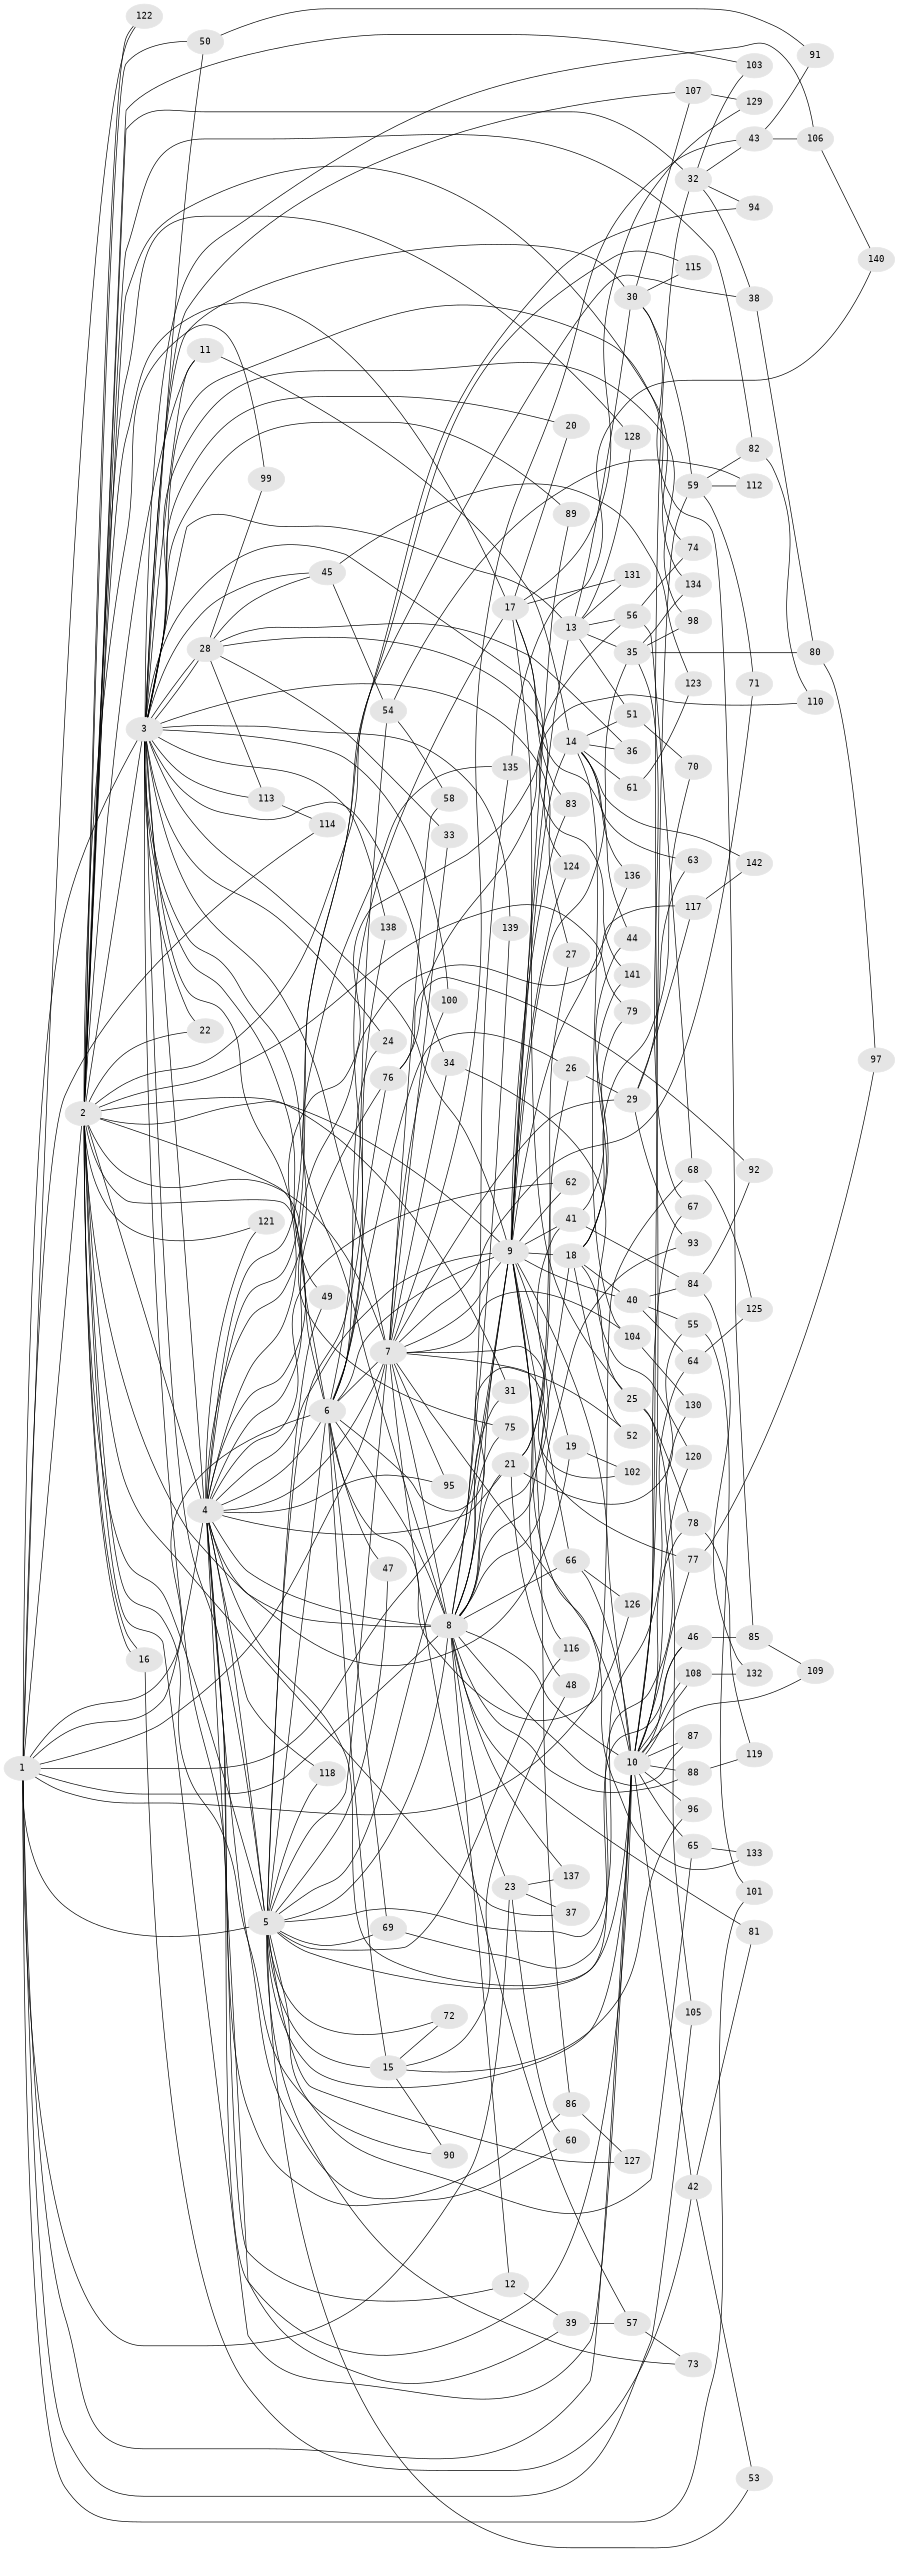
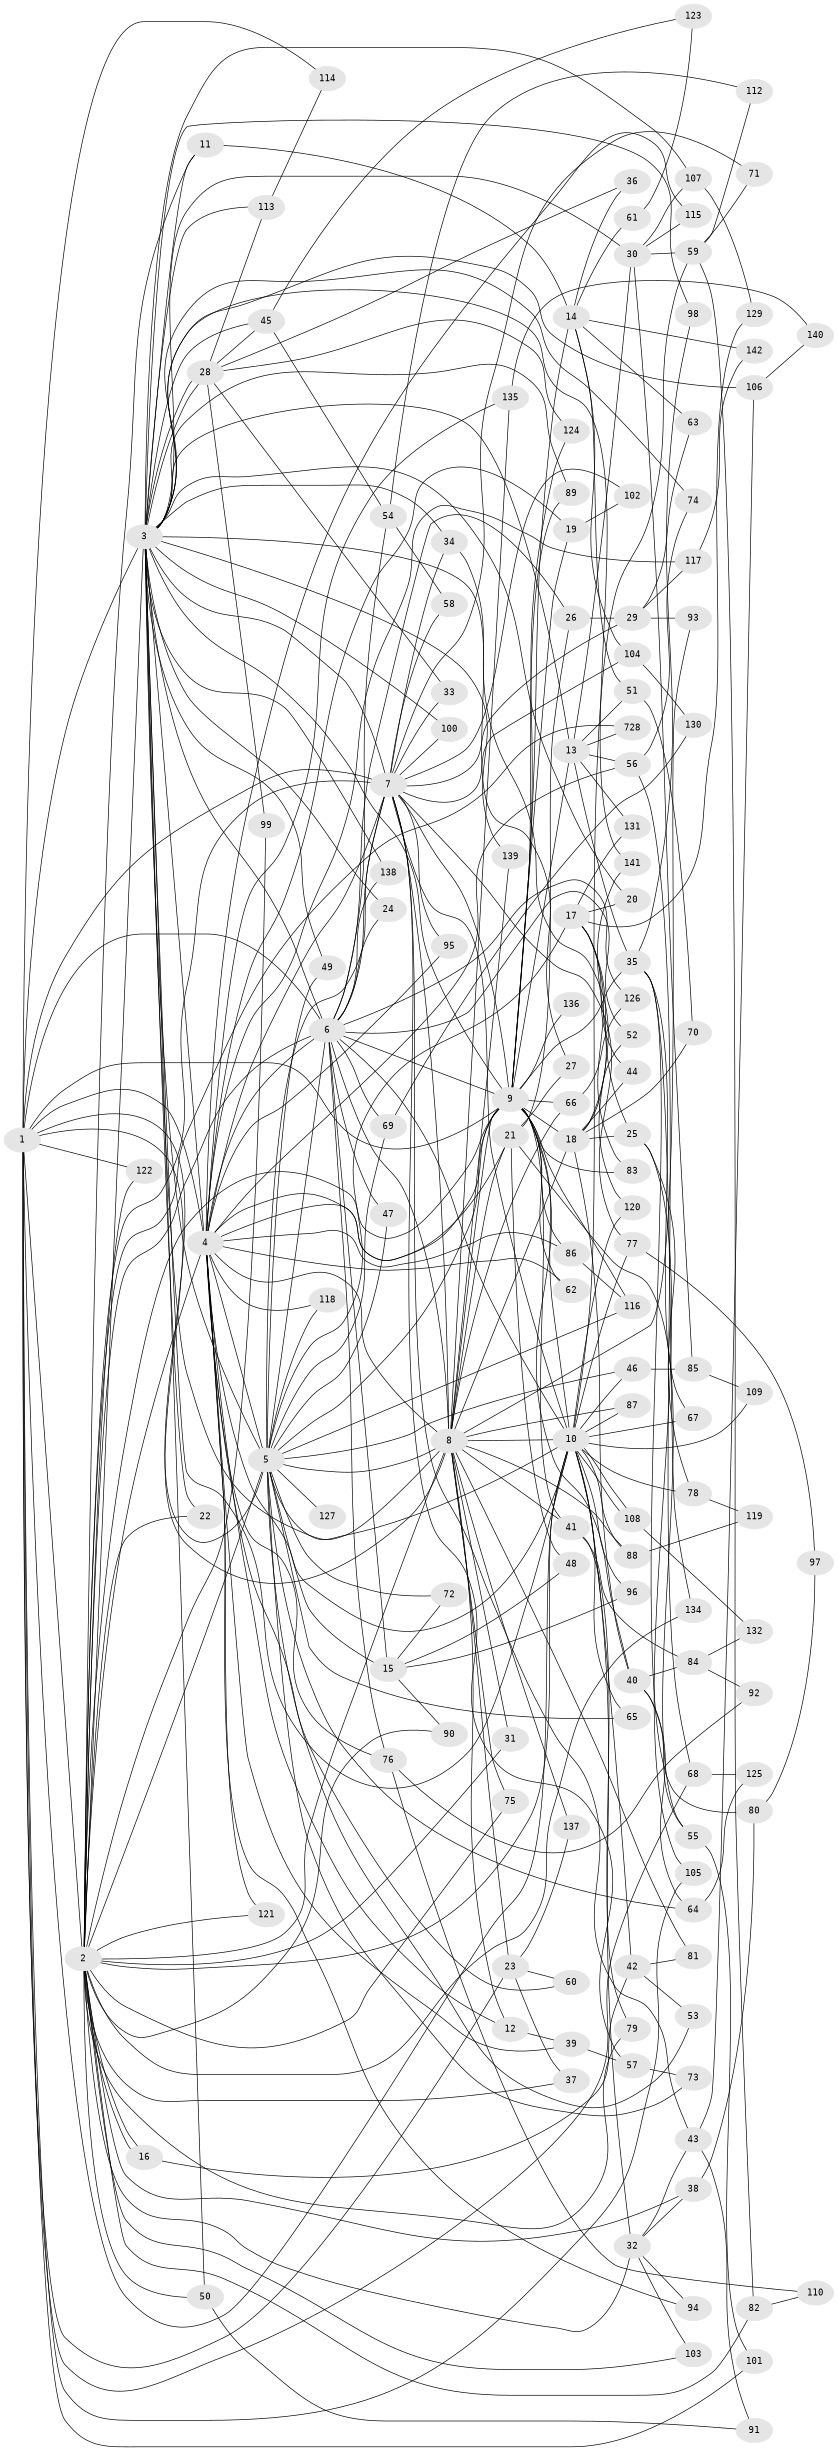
(632, 437) -> (632, 728)
(122, 467) -> none
(602, 809) -> none
(612, 1644) -> (454, 1205)
(754, 1854) -> none
(605, 2136) -> (602, 1280)
